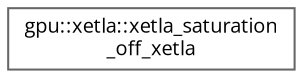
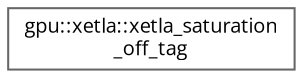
(151, 39) -> (151, 39)
